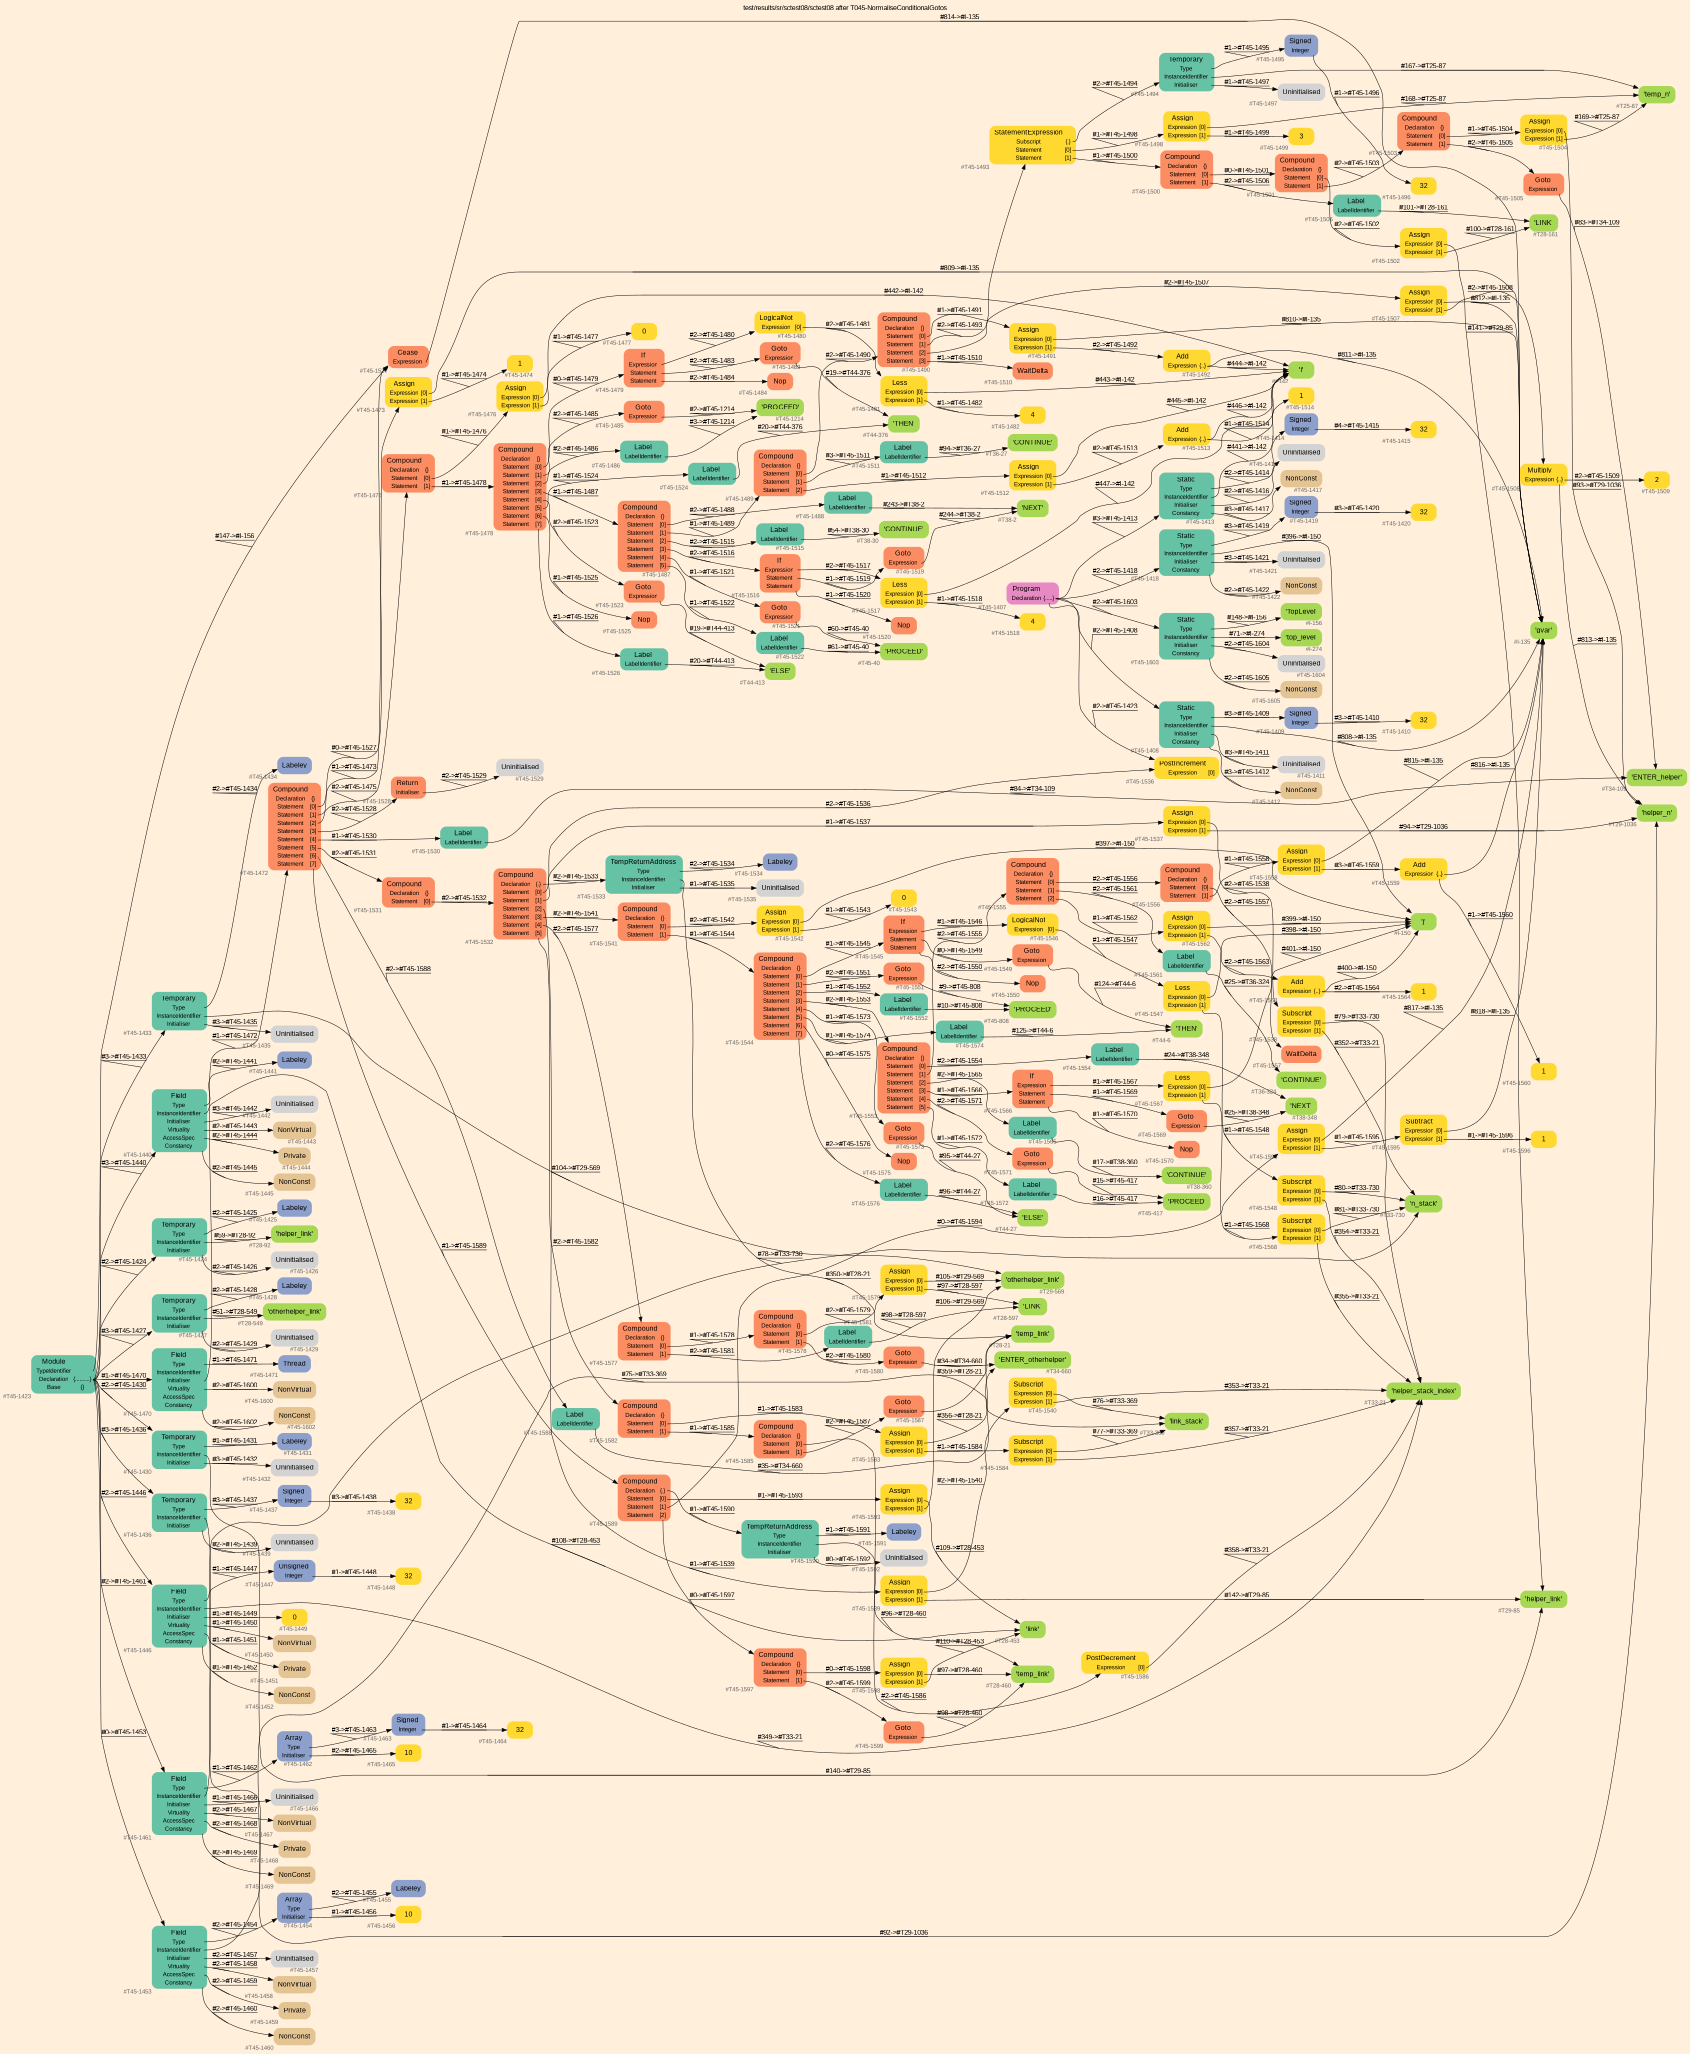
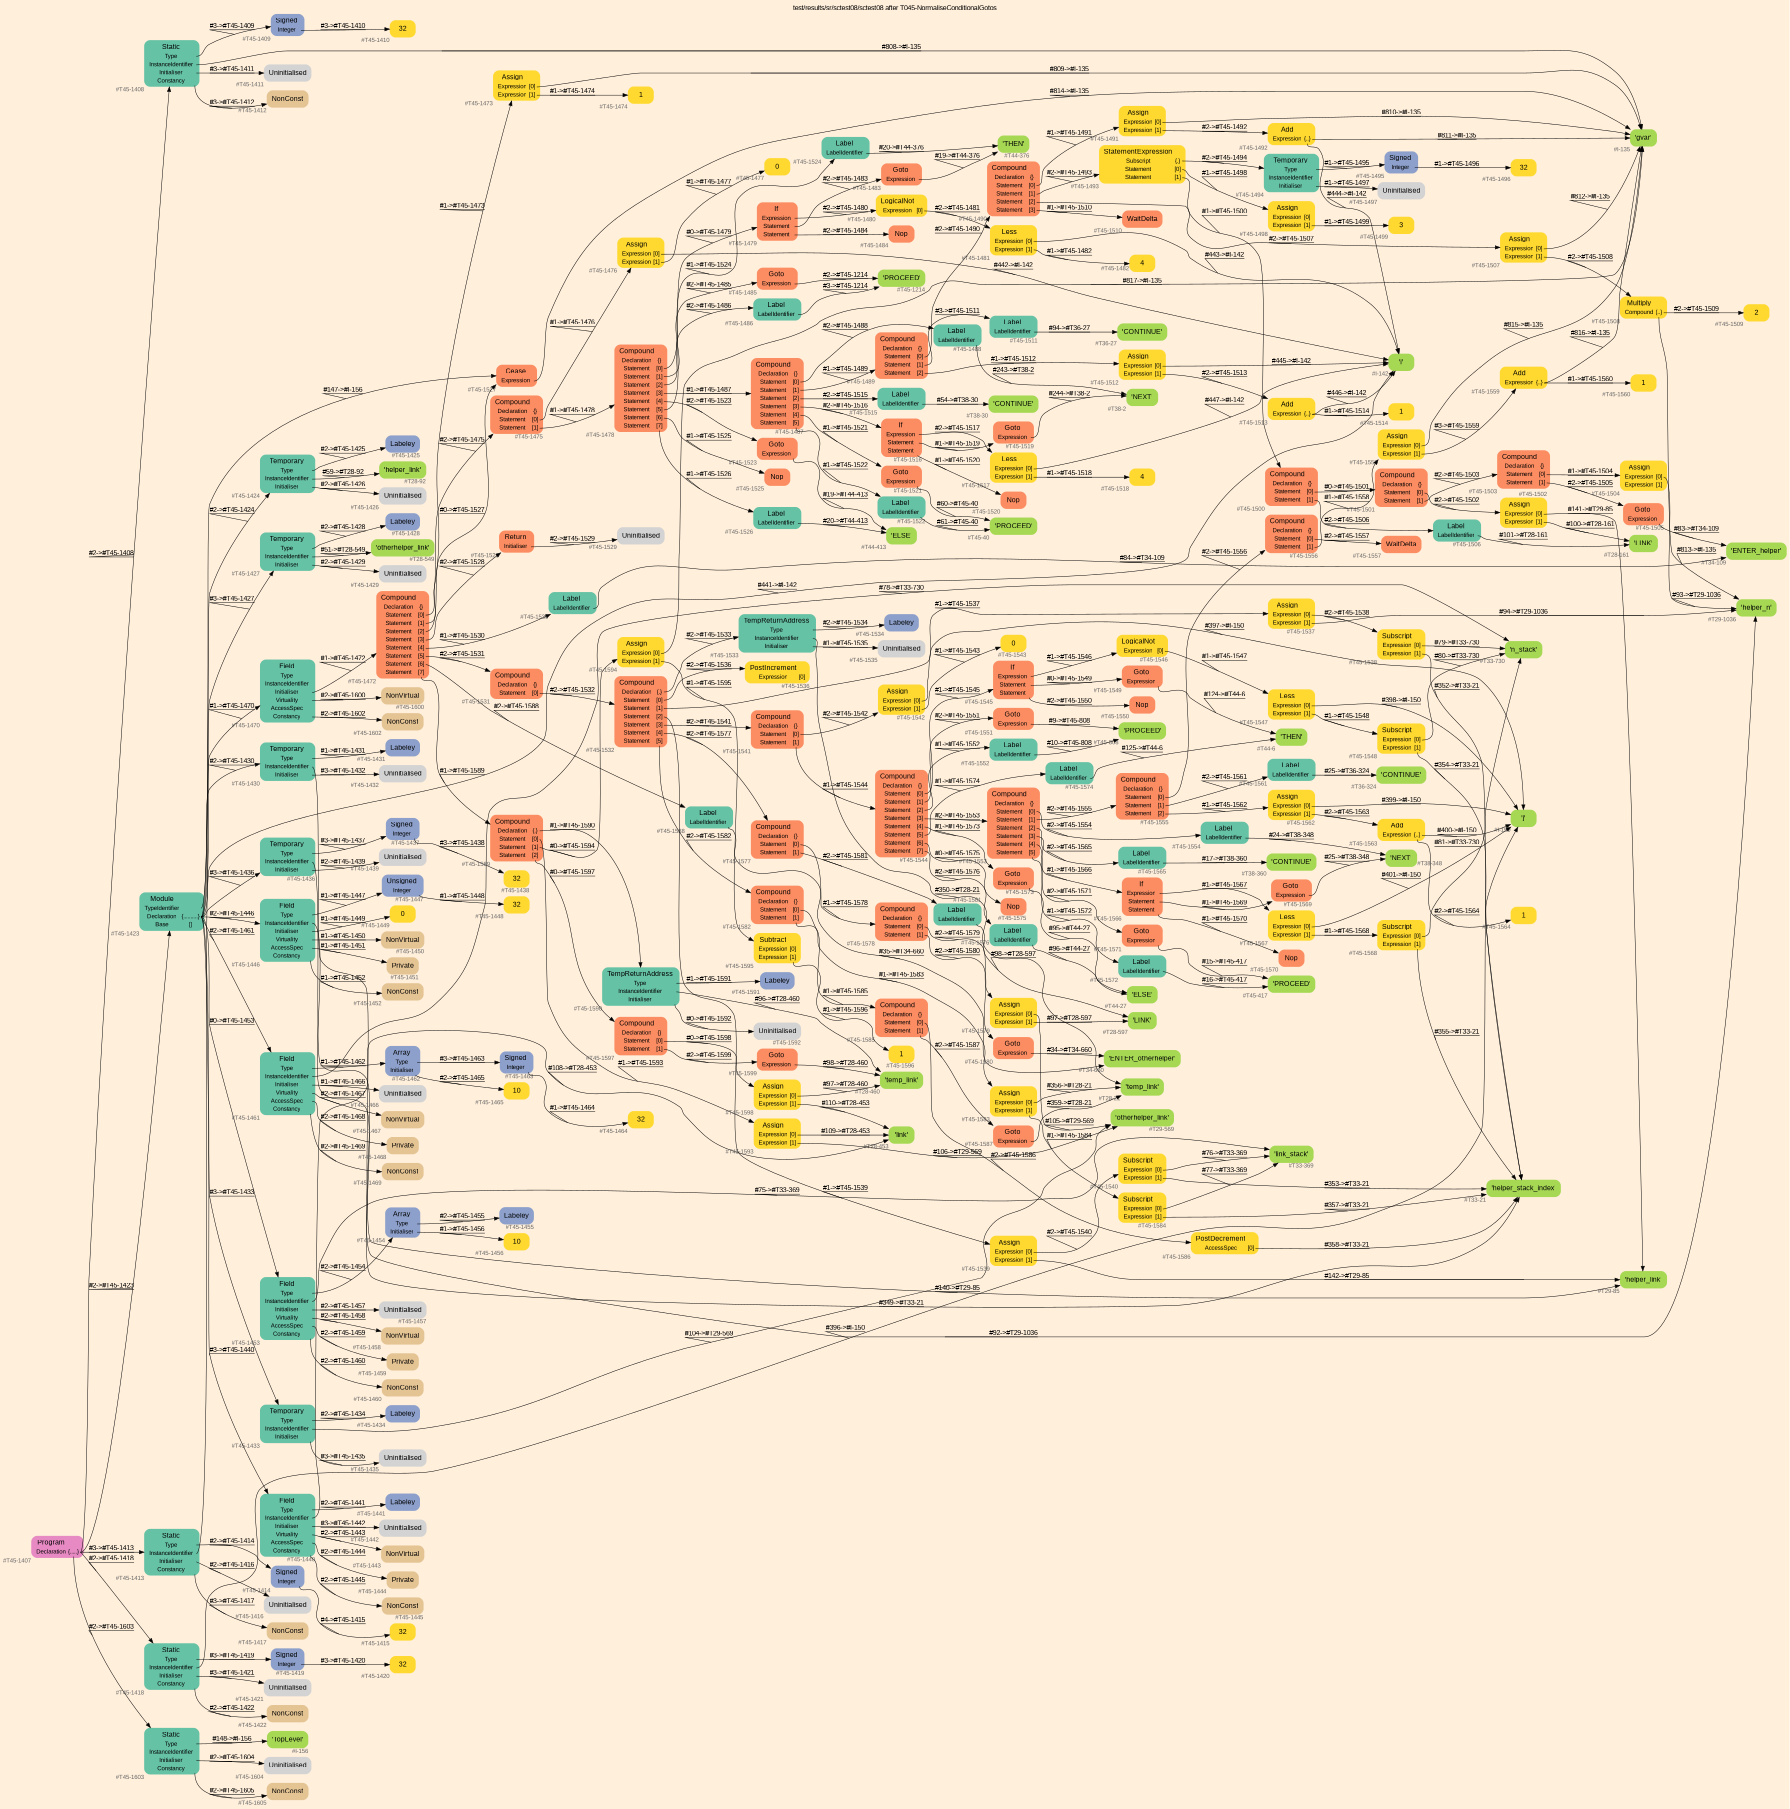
(1657, 95) -> none
(1540, 480) -> (1639, 312)
(1301, 638) -> none
(1079, 687) -> (138, 1247)
(1532, 905) -> none
(295, 1364) -> none
(1111, 1668) -> (1221, 1248)
